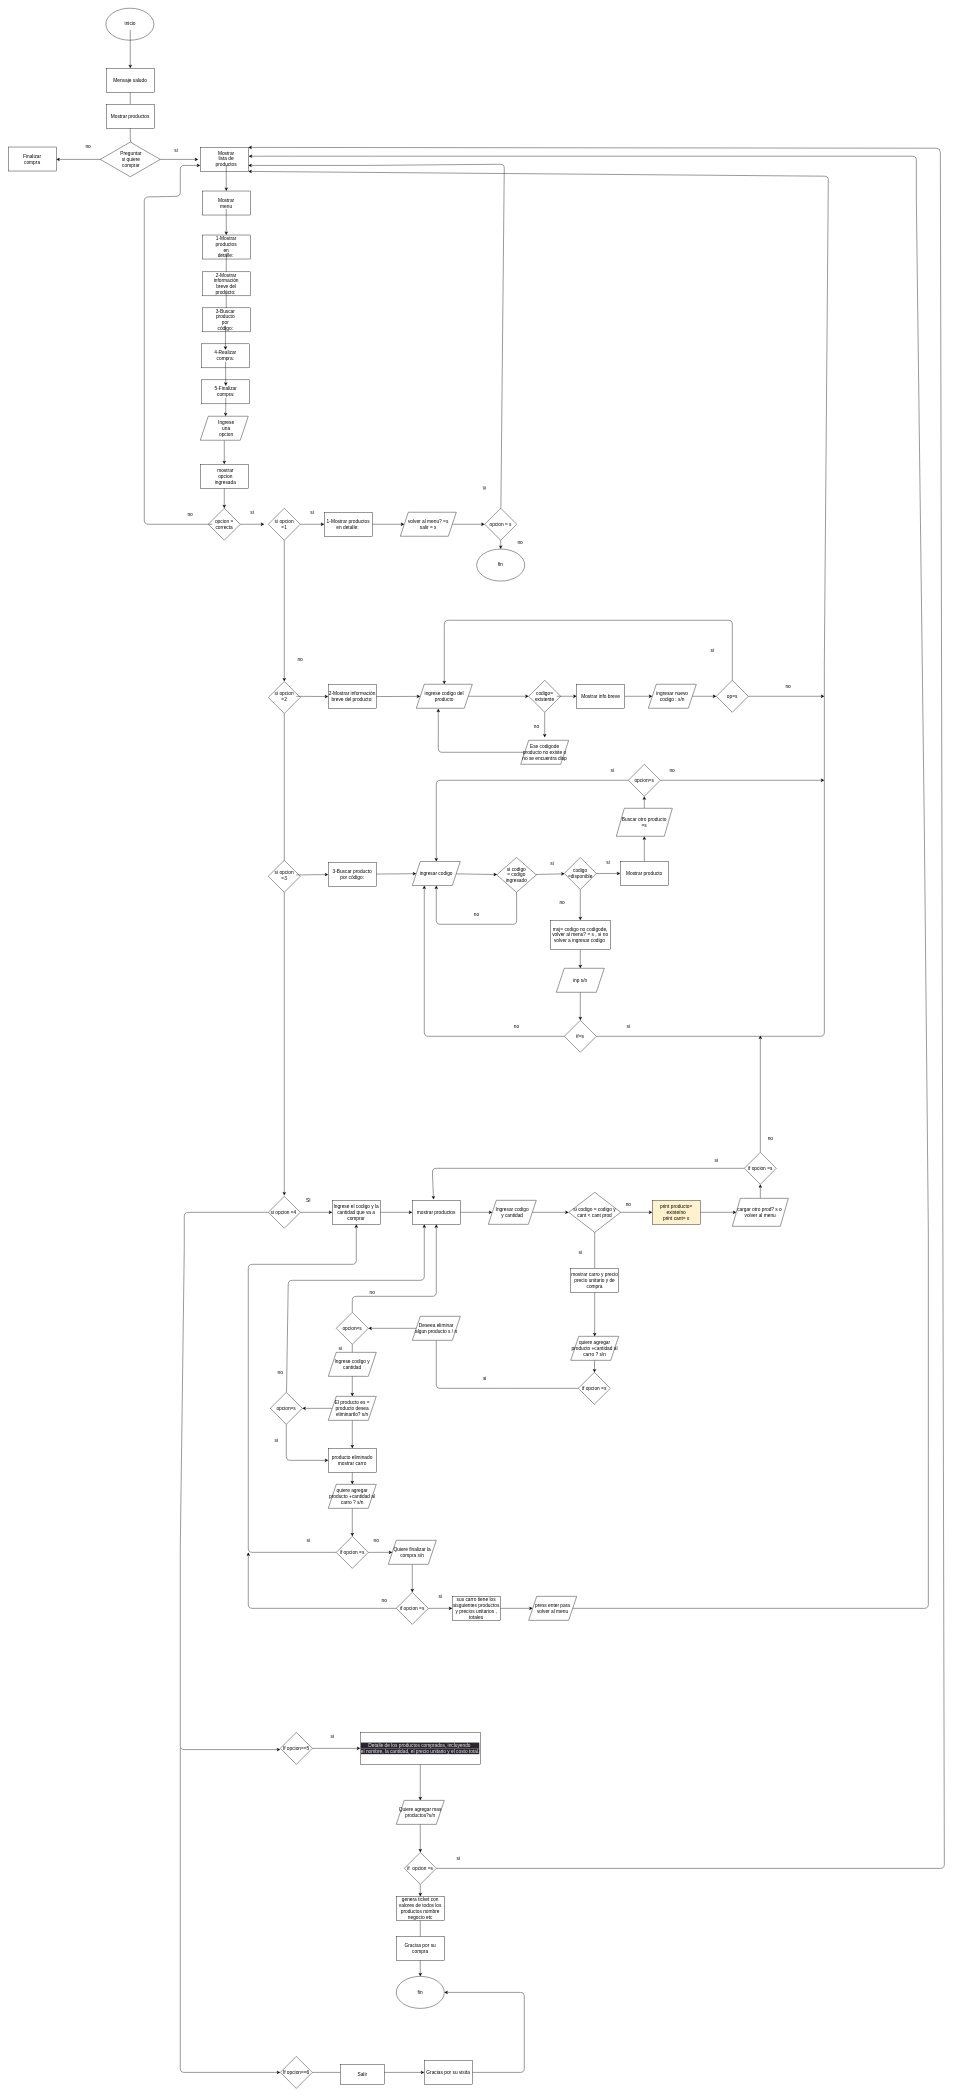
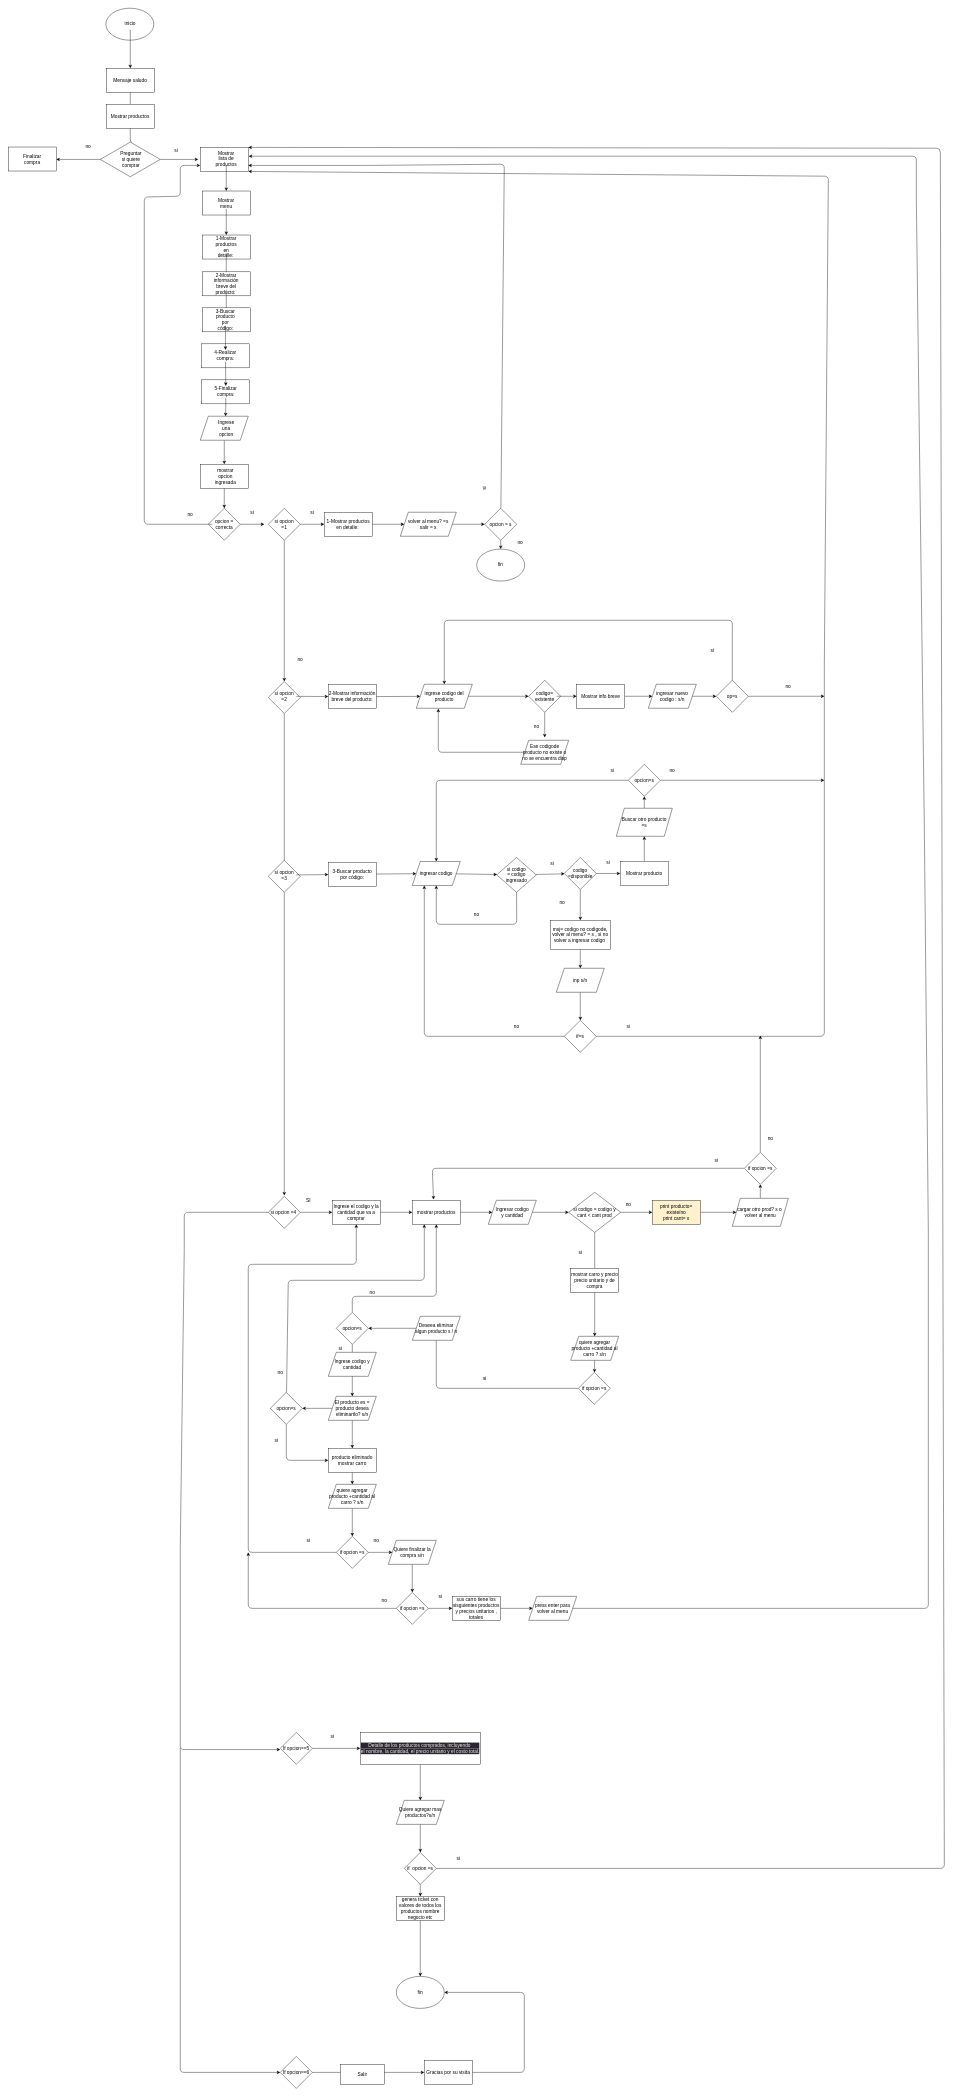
(420, 1948) -> none
